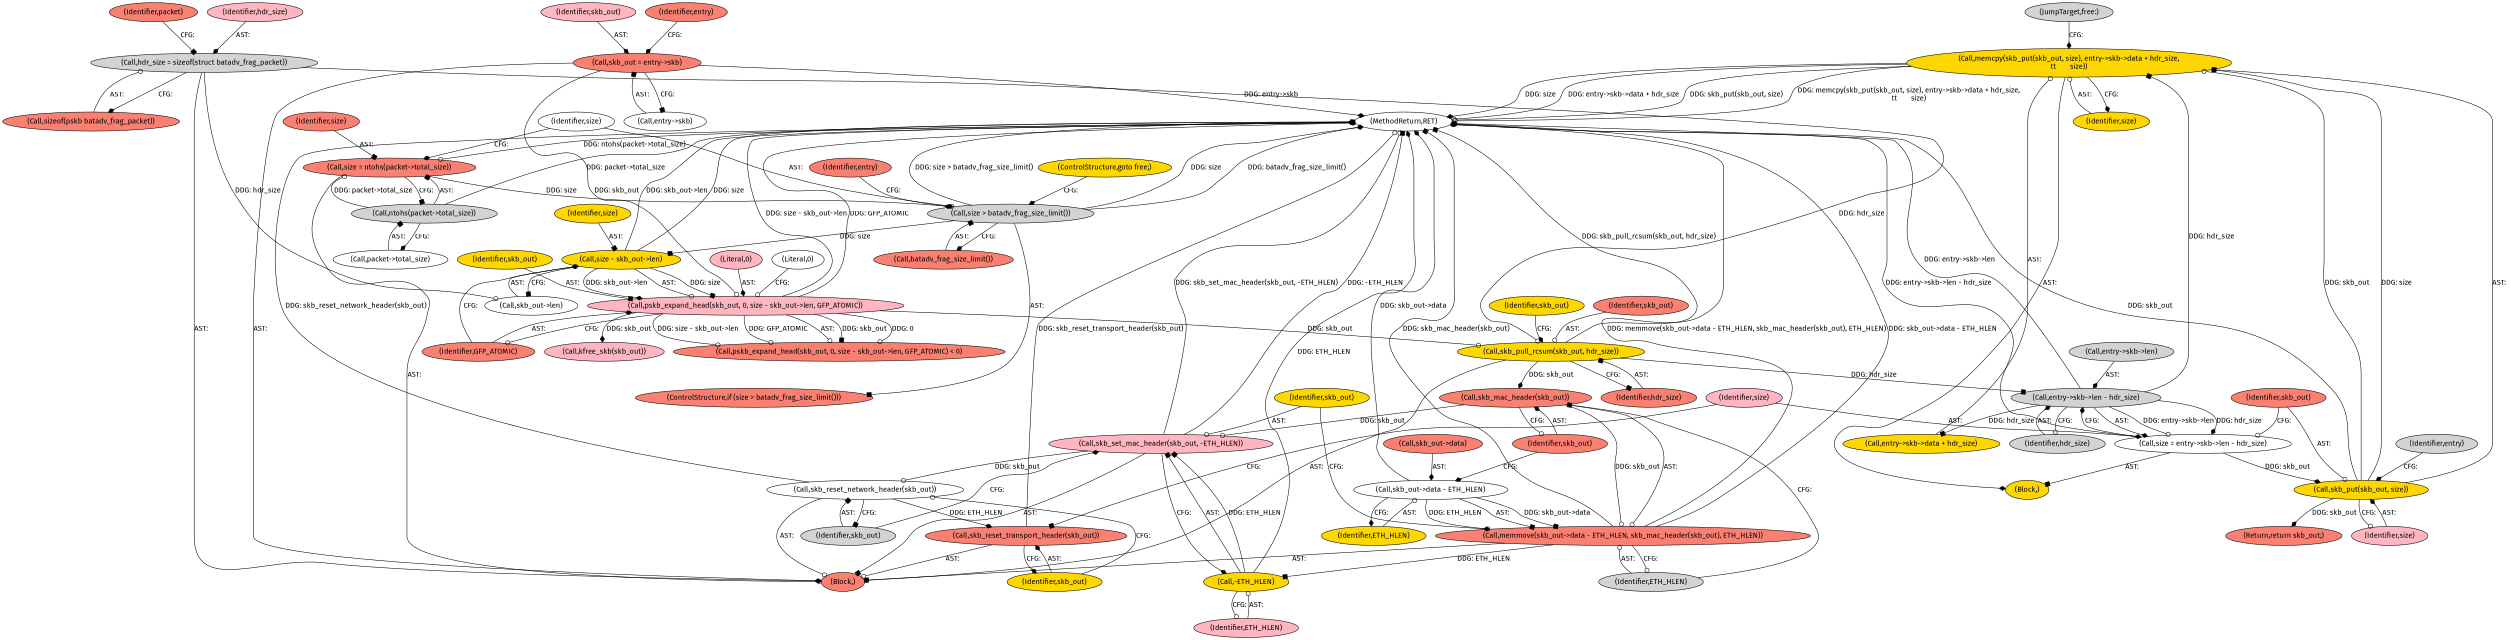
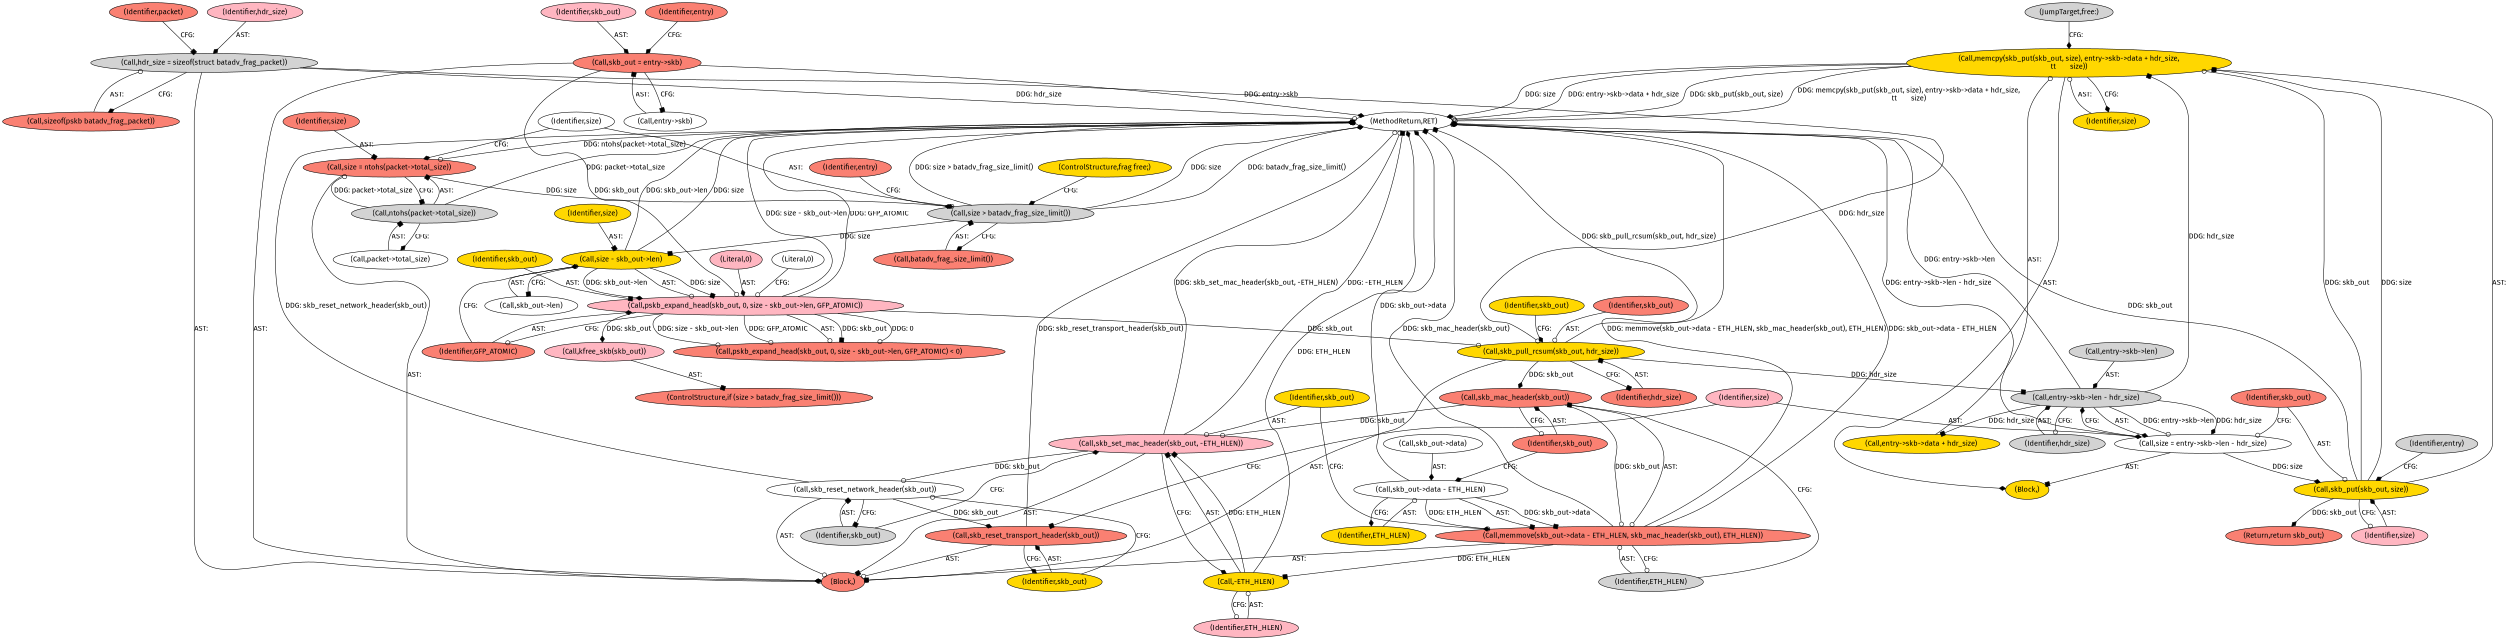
(1105, 168) -> (1105, 168)
(292, 252) -> (826, 93)
(1010, 361) -> (675, 374)
(1433, 444) -> (1433, 444)
(2288, 467) -> (2288, 467)
(976, 513) -> (976, 513)
